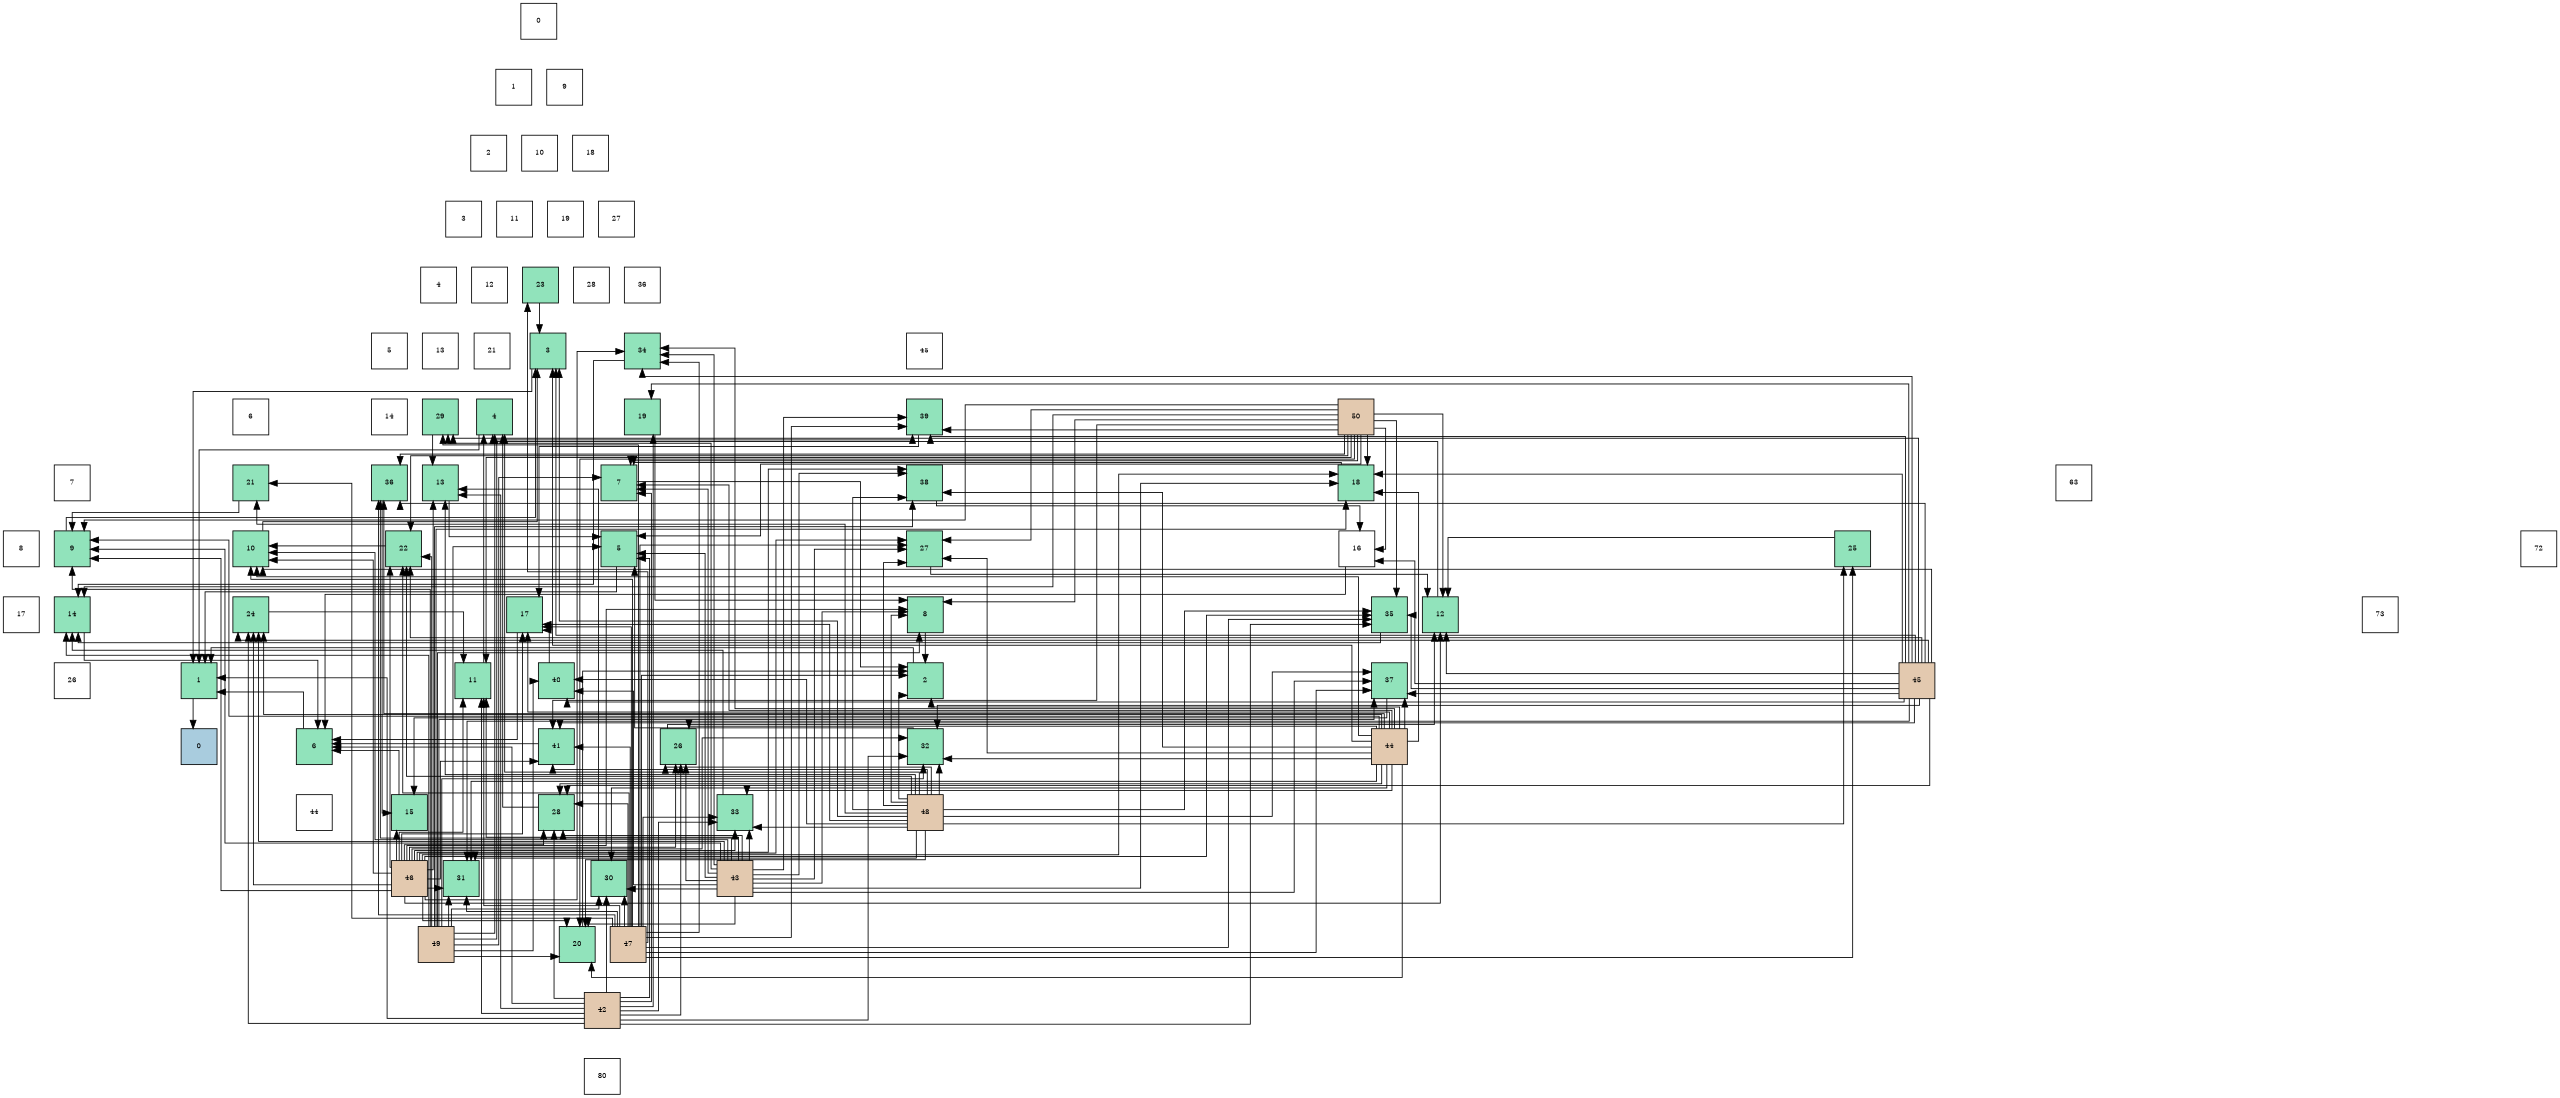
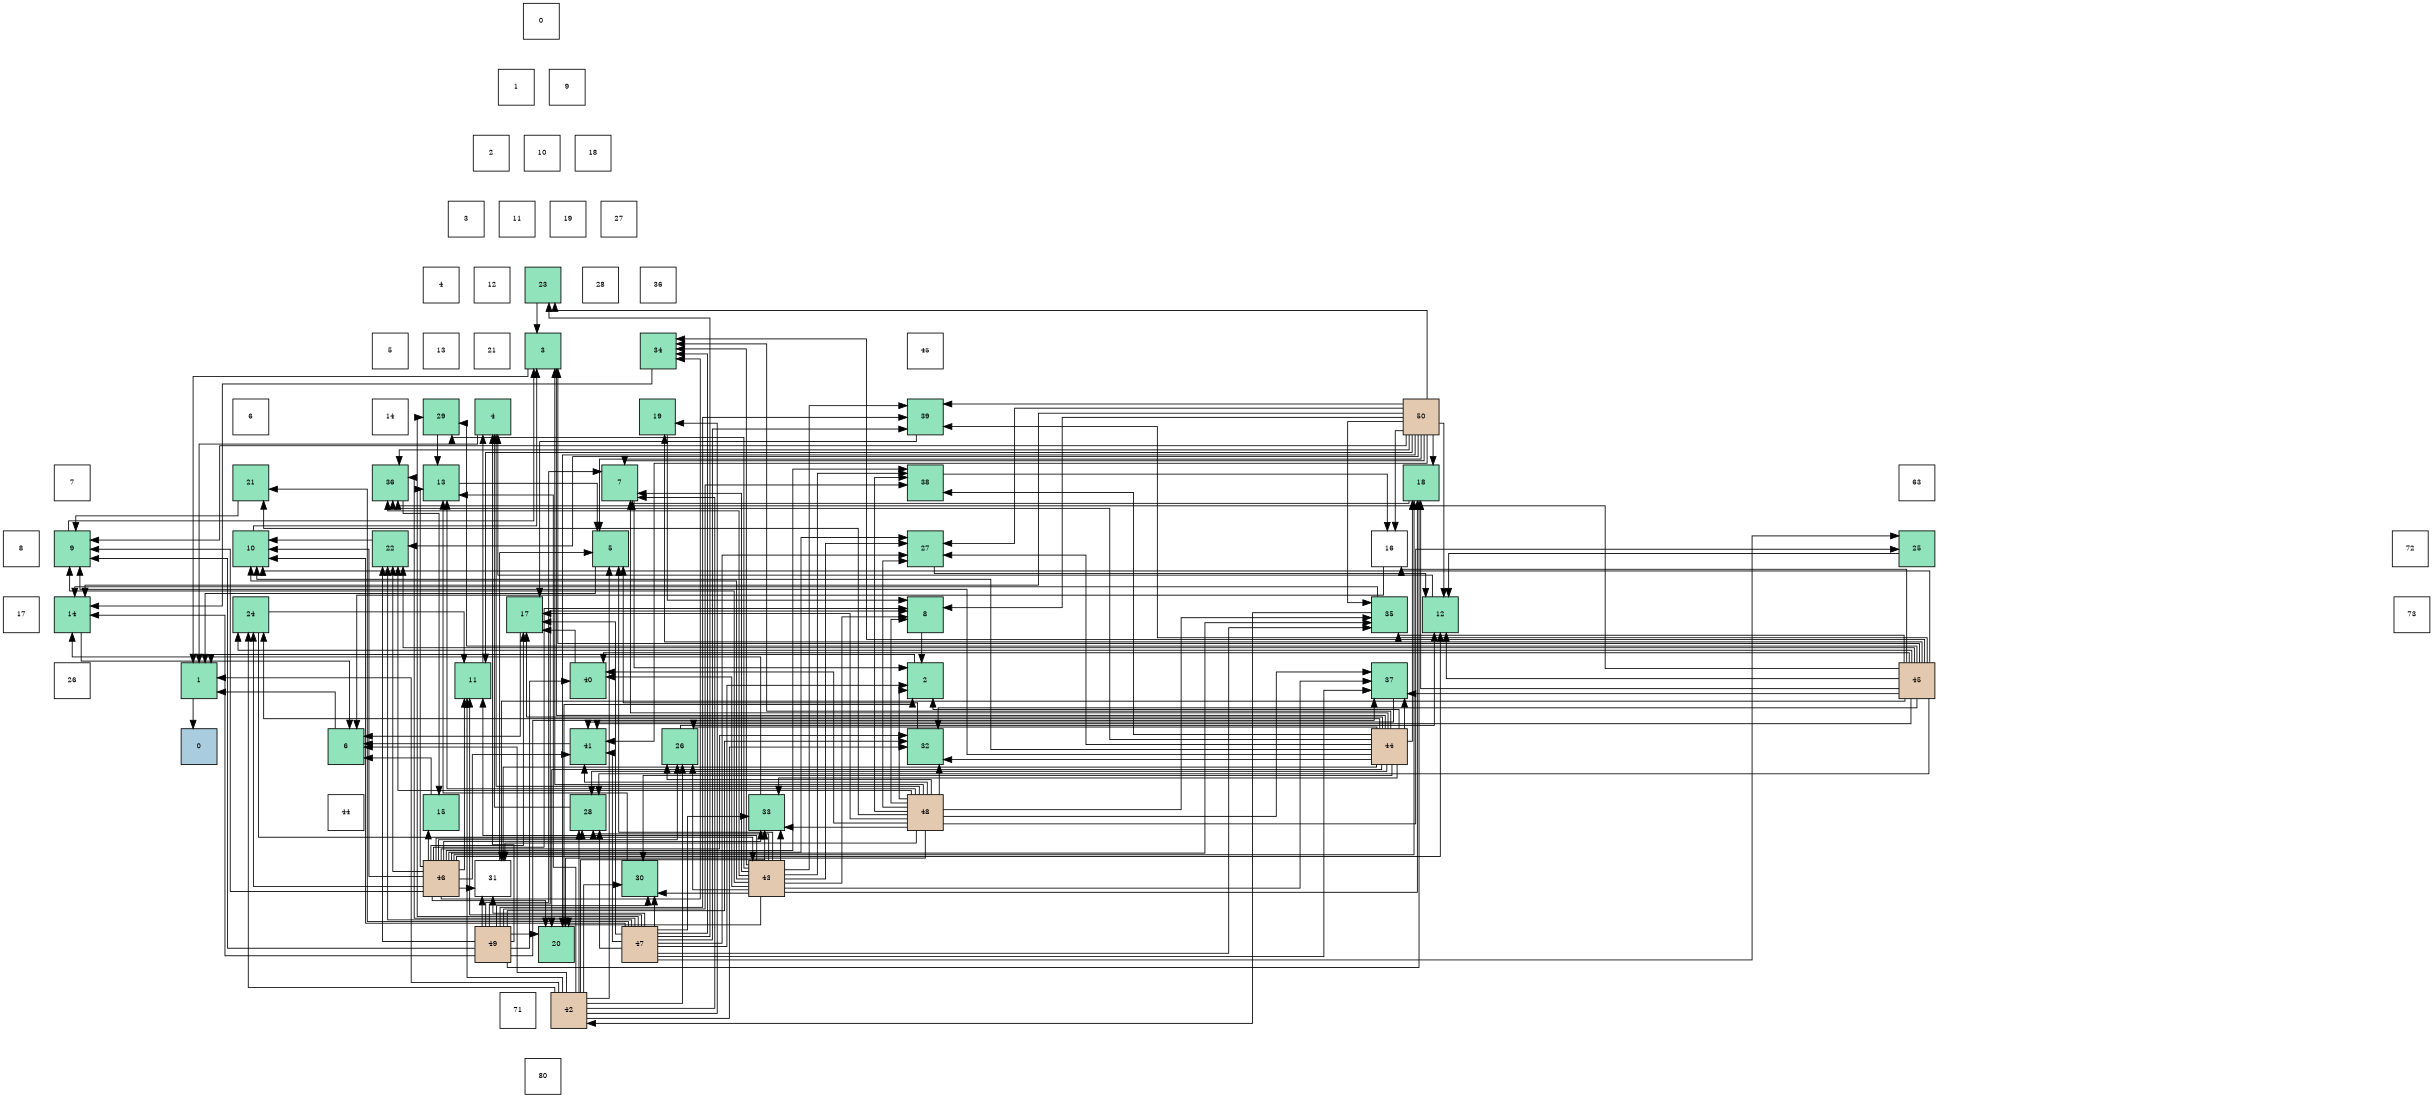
none -> (1035, 311)
(876, 718) -> (1002, 722)
(259, 830) -> (375, 837)
(461, 879) -> (493, 879)
none -> (518, 1010)
(1191, 1024) -> (1189, 1023)
